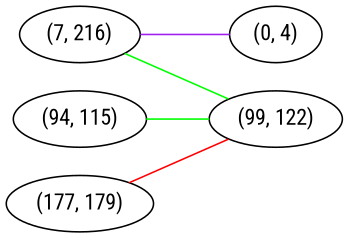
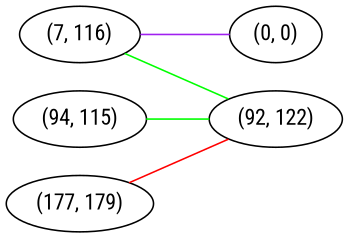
(80, 34) -> (80, 34)
(276, 34) -> (276, 34)
(276, 119) -> (276, 119)
